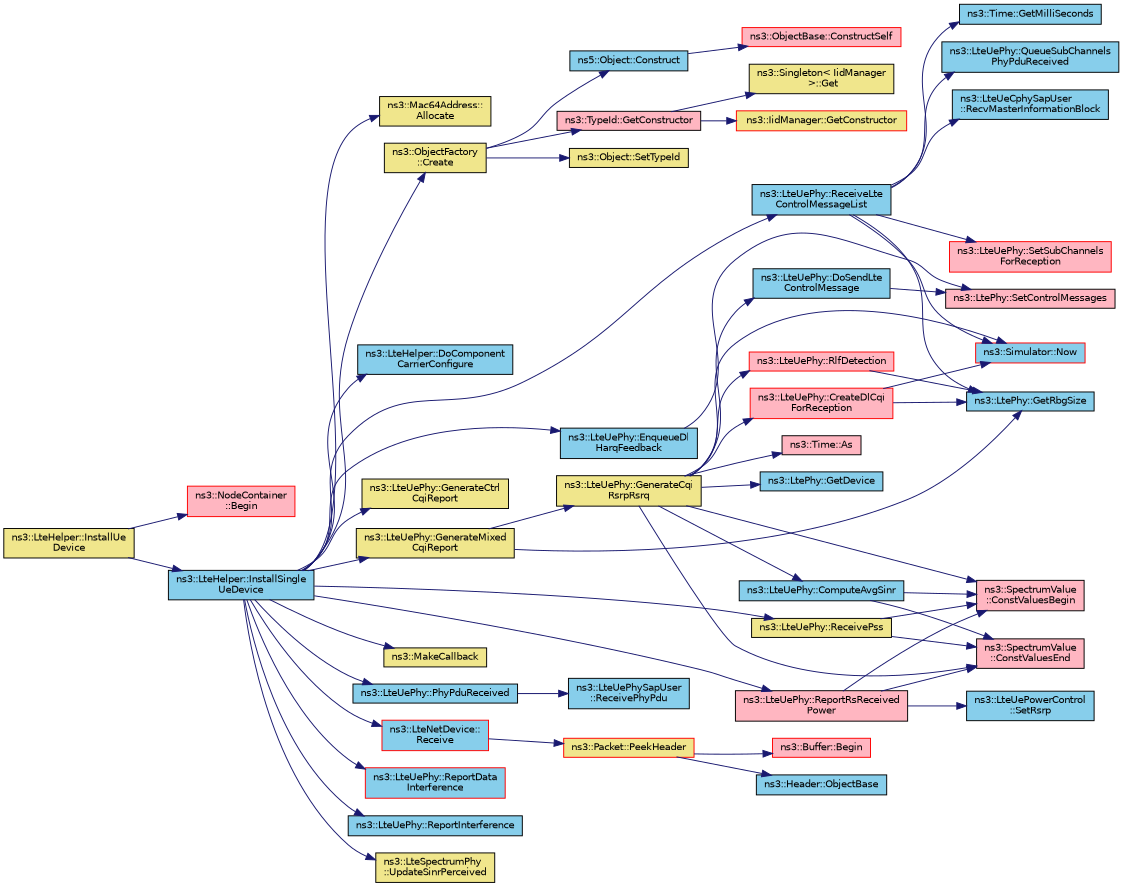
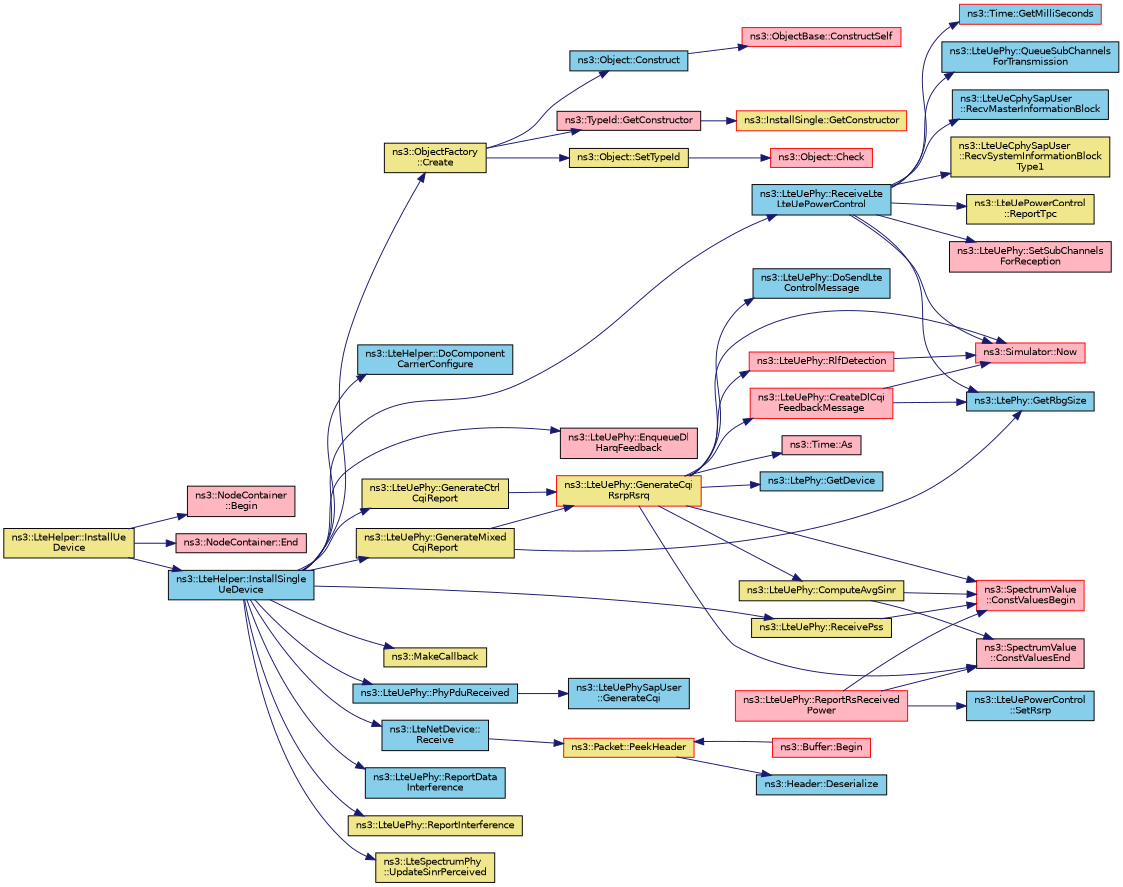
(1030, 14) -> (1030, 14)
(1030, 57) -> (1030, 57)
(629, 61) -> (629, 61)
(822, 79) -> none
(435, 111) -> none
(822, 121) -> (822, 121)
none -> (1030, 157)
none -> (822, 158)
(822, 200) -> (822, 200)
none -> (1030, 209)
(1030, 257) -> (1030, 257)
(1030, 299) -> none
(1030, 353) -> (1030, 353)
(934, 383) -> (925, 357)
(822, 403) -> (822, 403)
(629, 443) -> (629, 443)
(629, 491) -> (629, 491)
none -> (528, 492)
(241, 501) -> (241, 501)
none -> (241, 543)
(822, 591) -> (822, 591)
(1030, 596) -> (1030, 596)
(540, 635) -> none
(933, 642) -> none
(629, 694) -> (629, 694)
(822, 706) -> (822, 706)
(435, 735) -> (435, 735)
(728, 754) -> (738, 741)
(435, 783) -> (435, 783)
(822, 785) -> (822, 785)
(435, 826) -> (435, 826)
